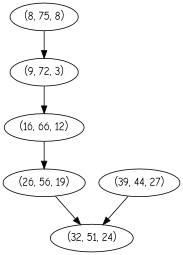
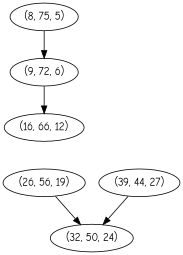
(44, 17) -> (44, 17)
(44, 72) -> (44, 72)
(44, 151) -> none
(92, 238) -> (92, 238)
